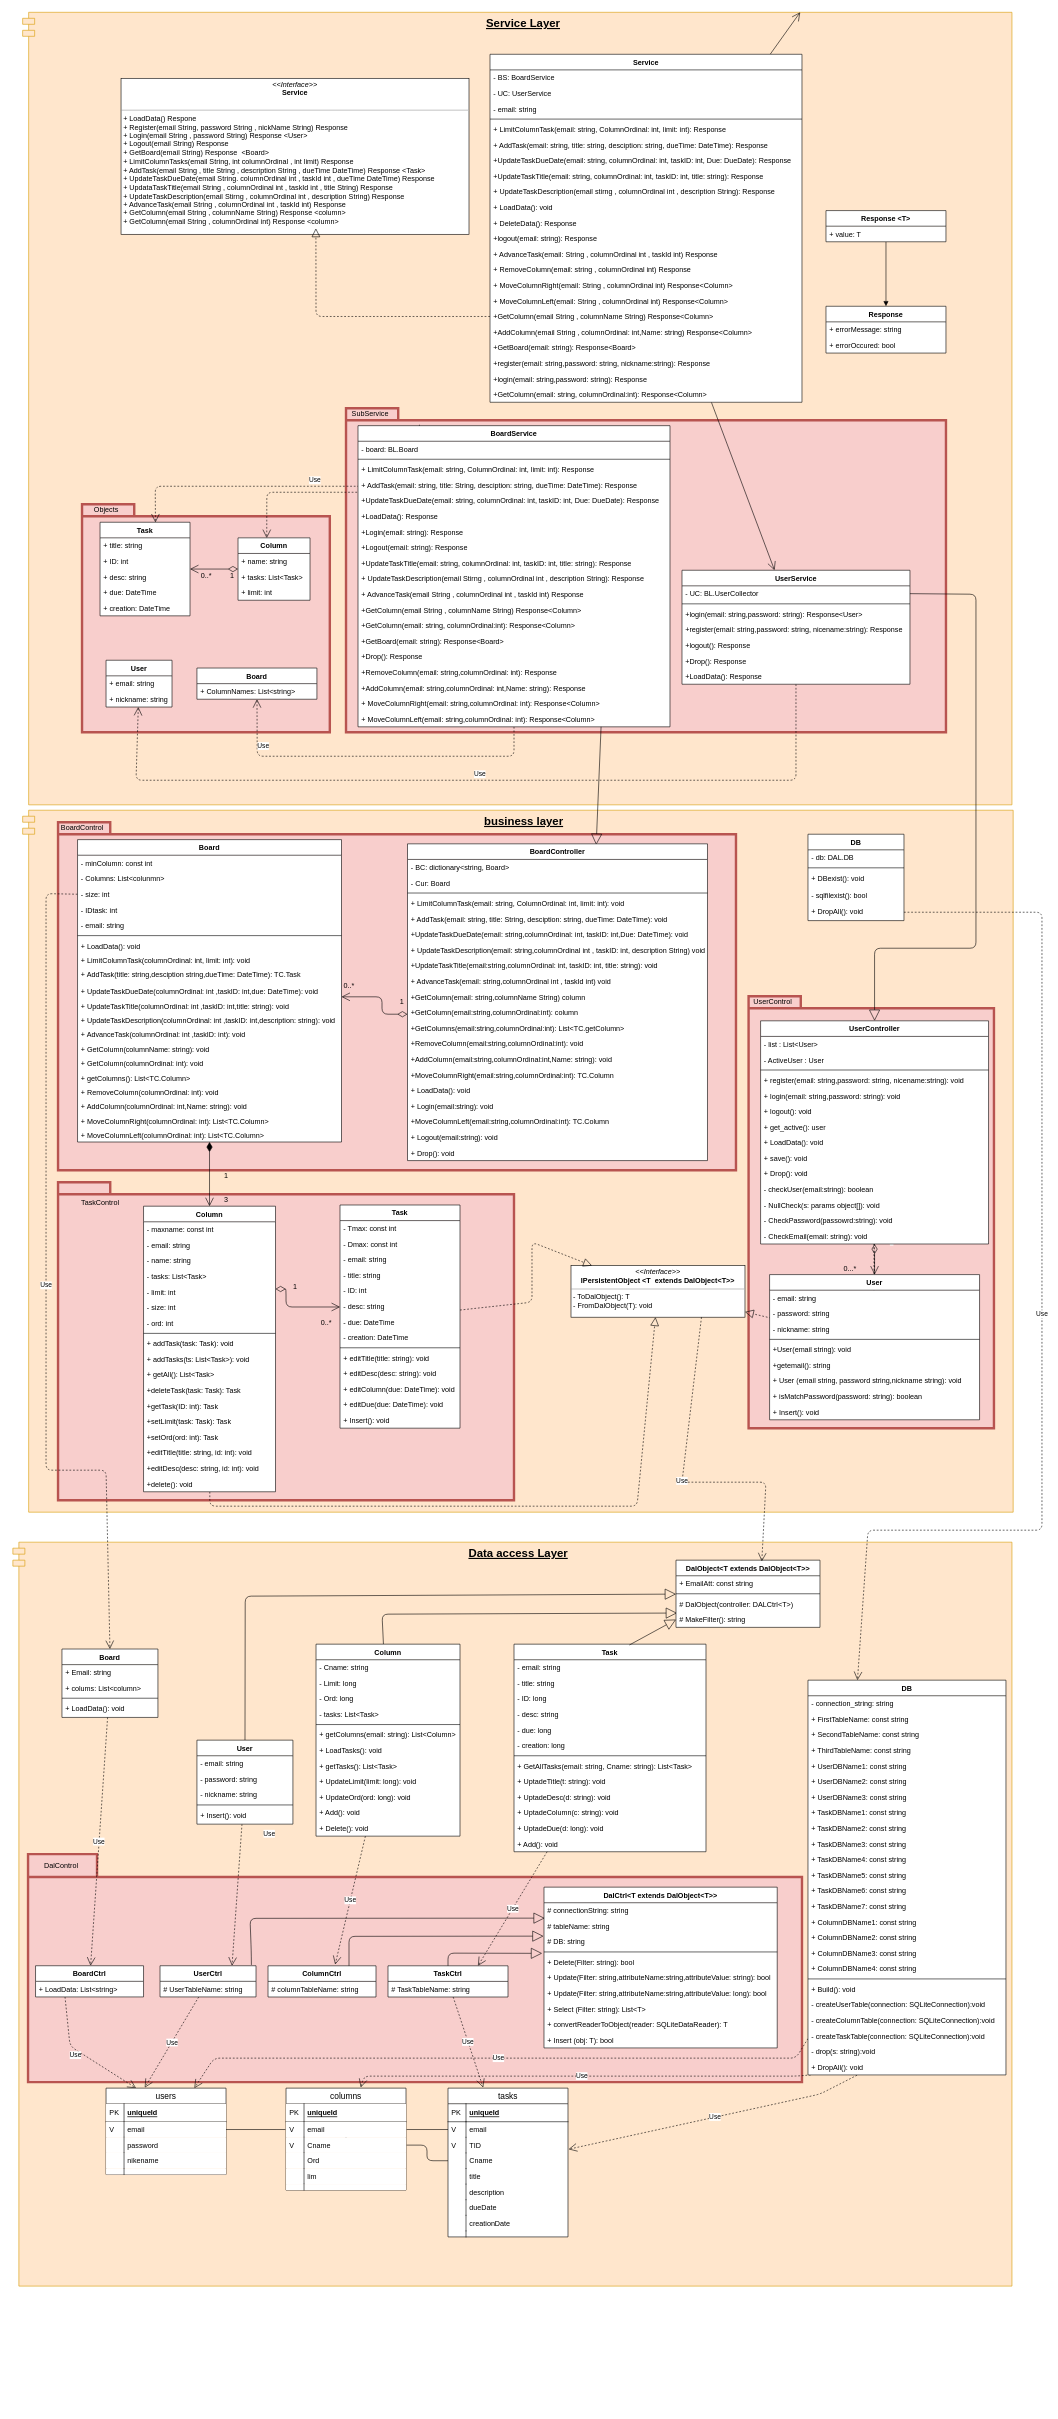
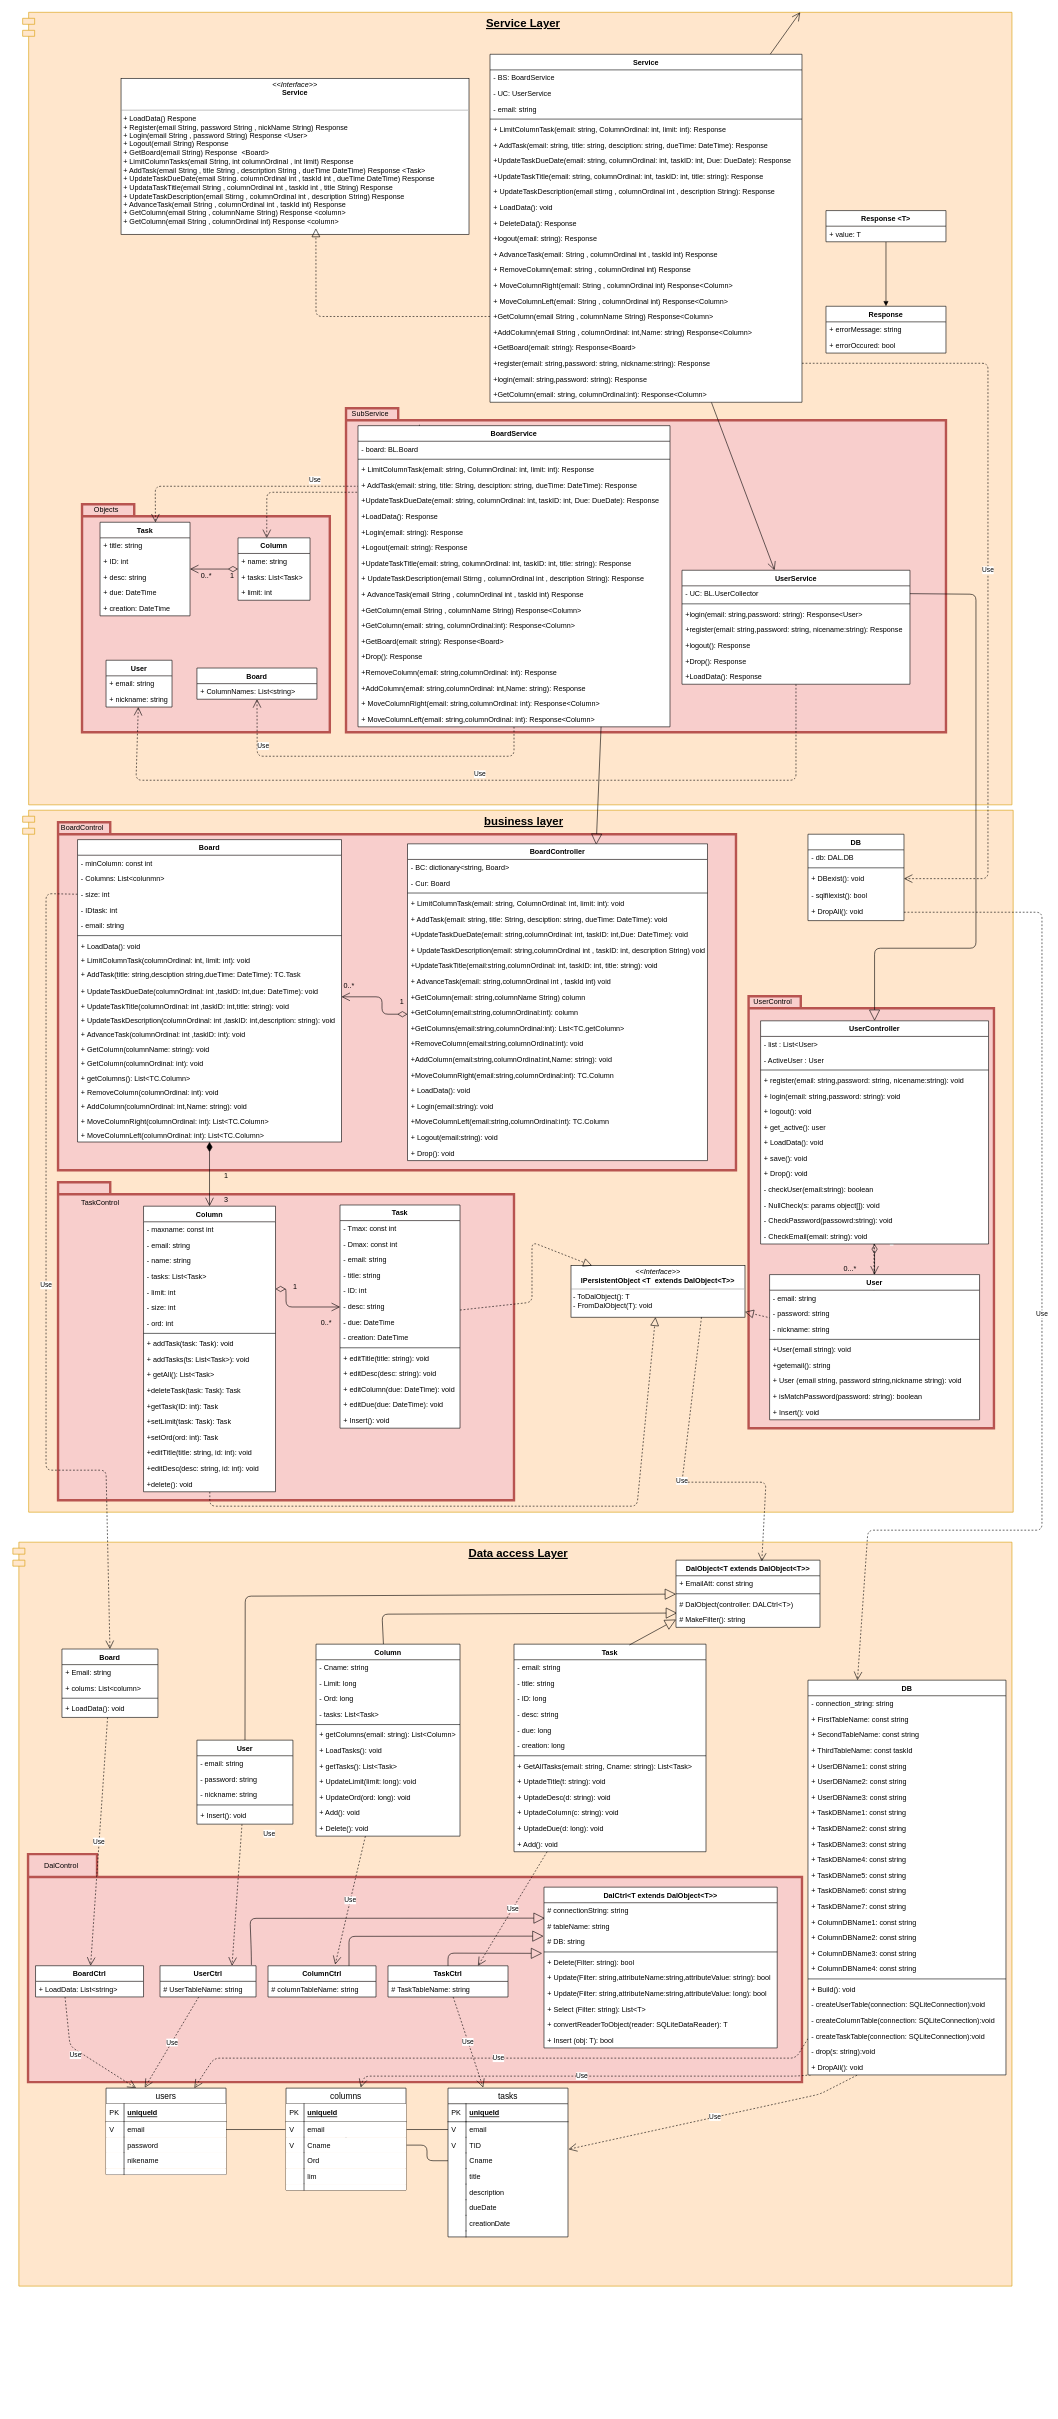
none -> (898, 363)
(865, 1751) -> (866, 1751)
